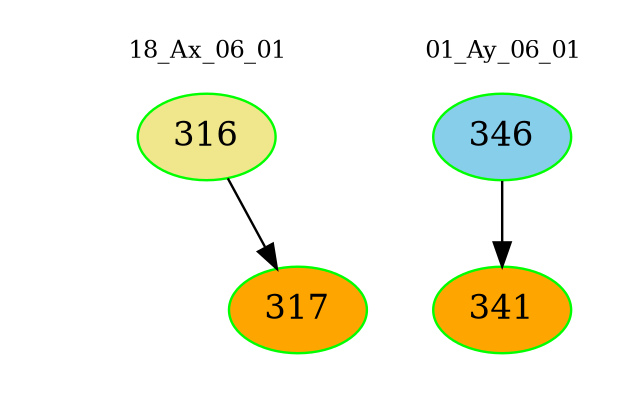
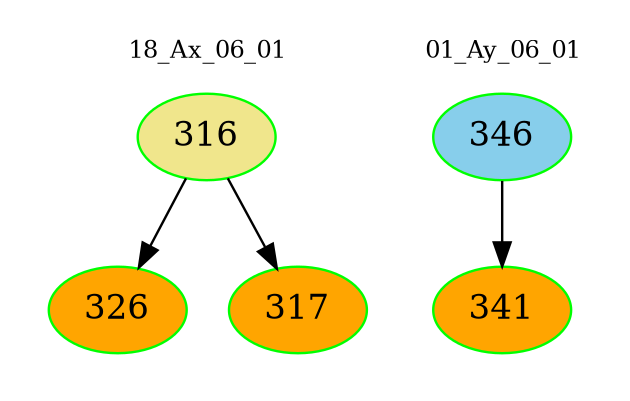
none -> (118, 310)
